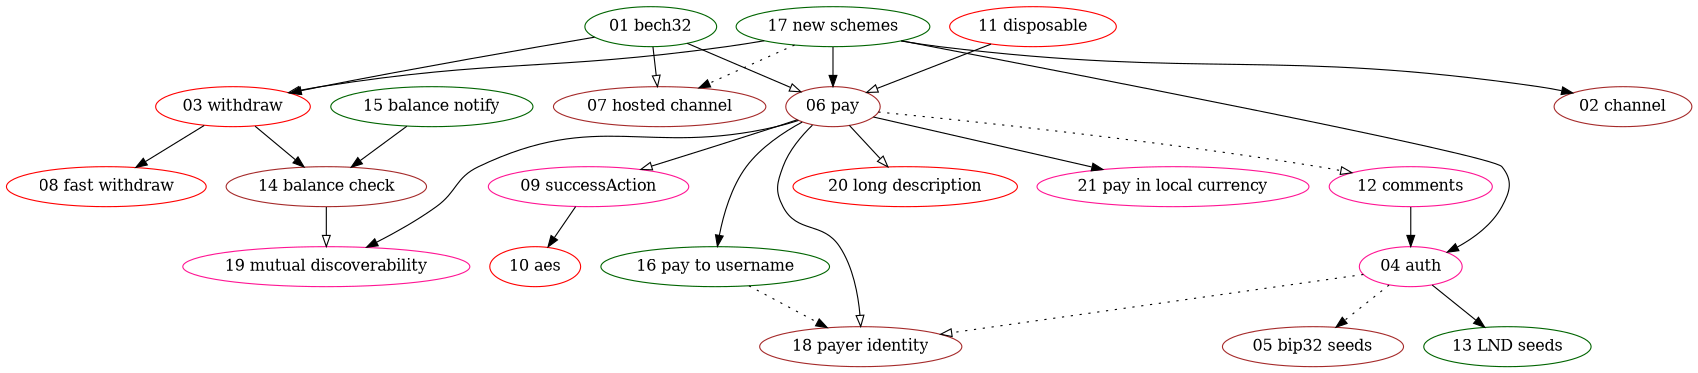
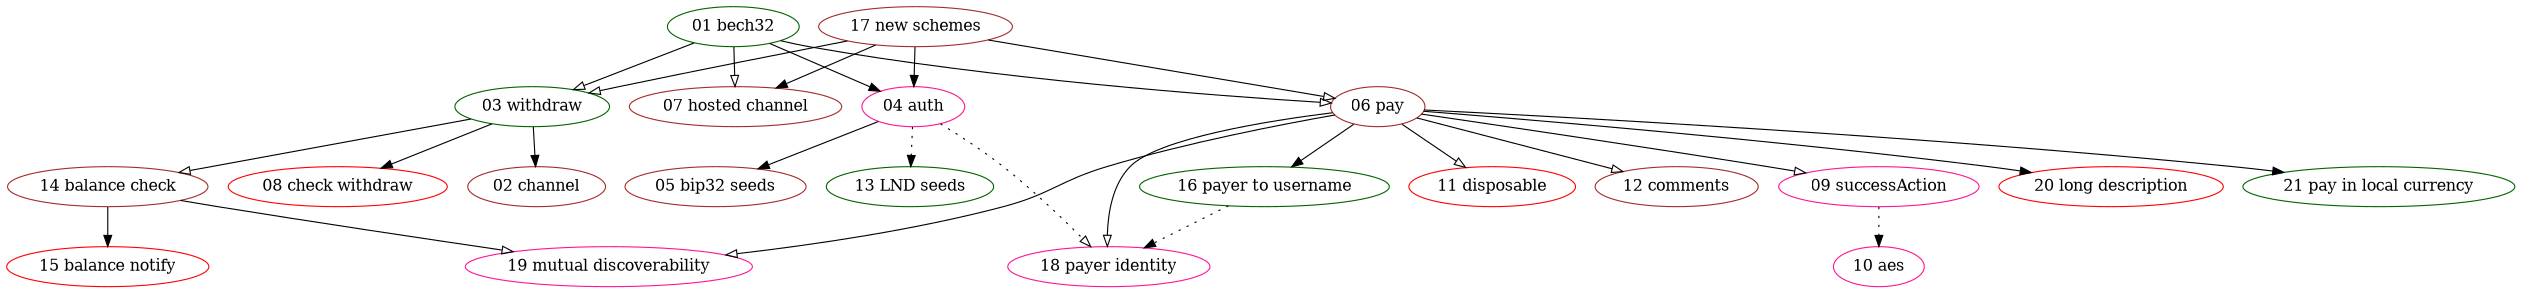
(833, 27) -> (916, 27)
(833, 61) -> (1156, 68)
(448, 63) -> (639, 64)
(754, 63) -> (833, 63)
(1231, 64) -> (534, 141)
(934, 66) -> (1429, 143)
(233, 107) -> (532, 107)
(432, 107) -> (108, 267)
(1110, 137) -> (1514, 143)
(573, 139) -> (1053, 188)
(865, 142) -> (1722, 138)
(275, 143) -> (331, 145)
(384, 143) -> (108, 221)
(106, 187) -> (338, 187)
(1173, 187) -> (2379, 187)
(1411, 187) -> (1677, 187)
(1411, 221) -> (815, 63)
(565, 222) -> (1879, 221)
(535, 267) -> (1879, 267)
(715, 267) -> (1264, 187)
(1367, 303) -> (823, 143)
(1454, 303) -> (912, 141)
(861, 347) -> (1109, 267)
